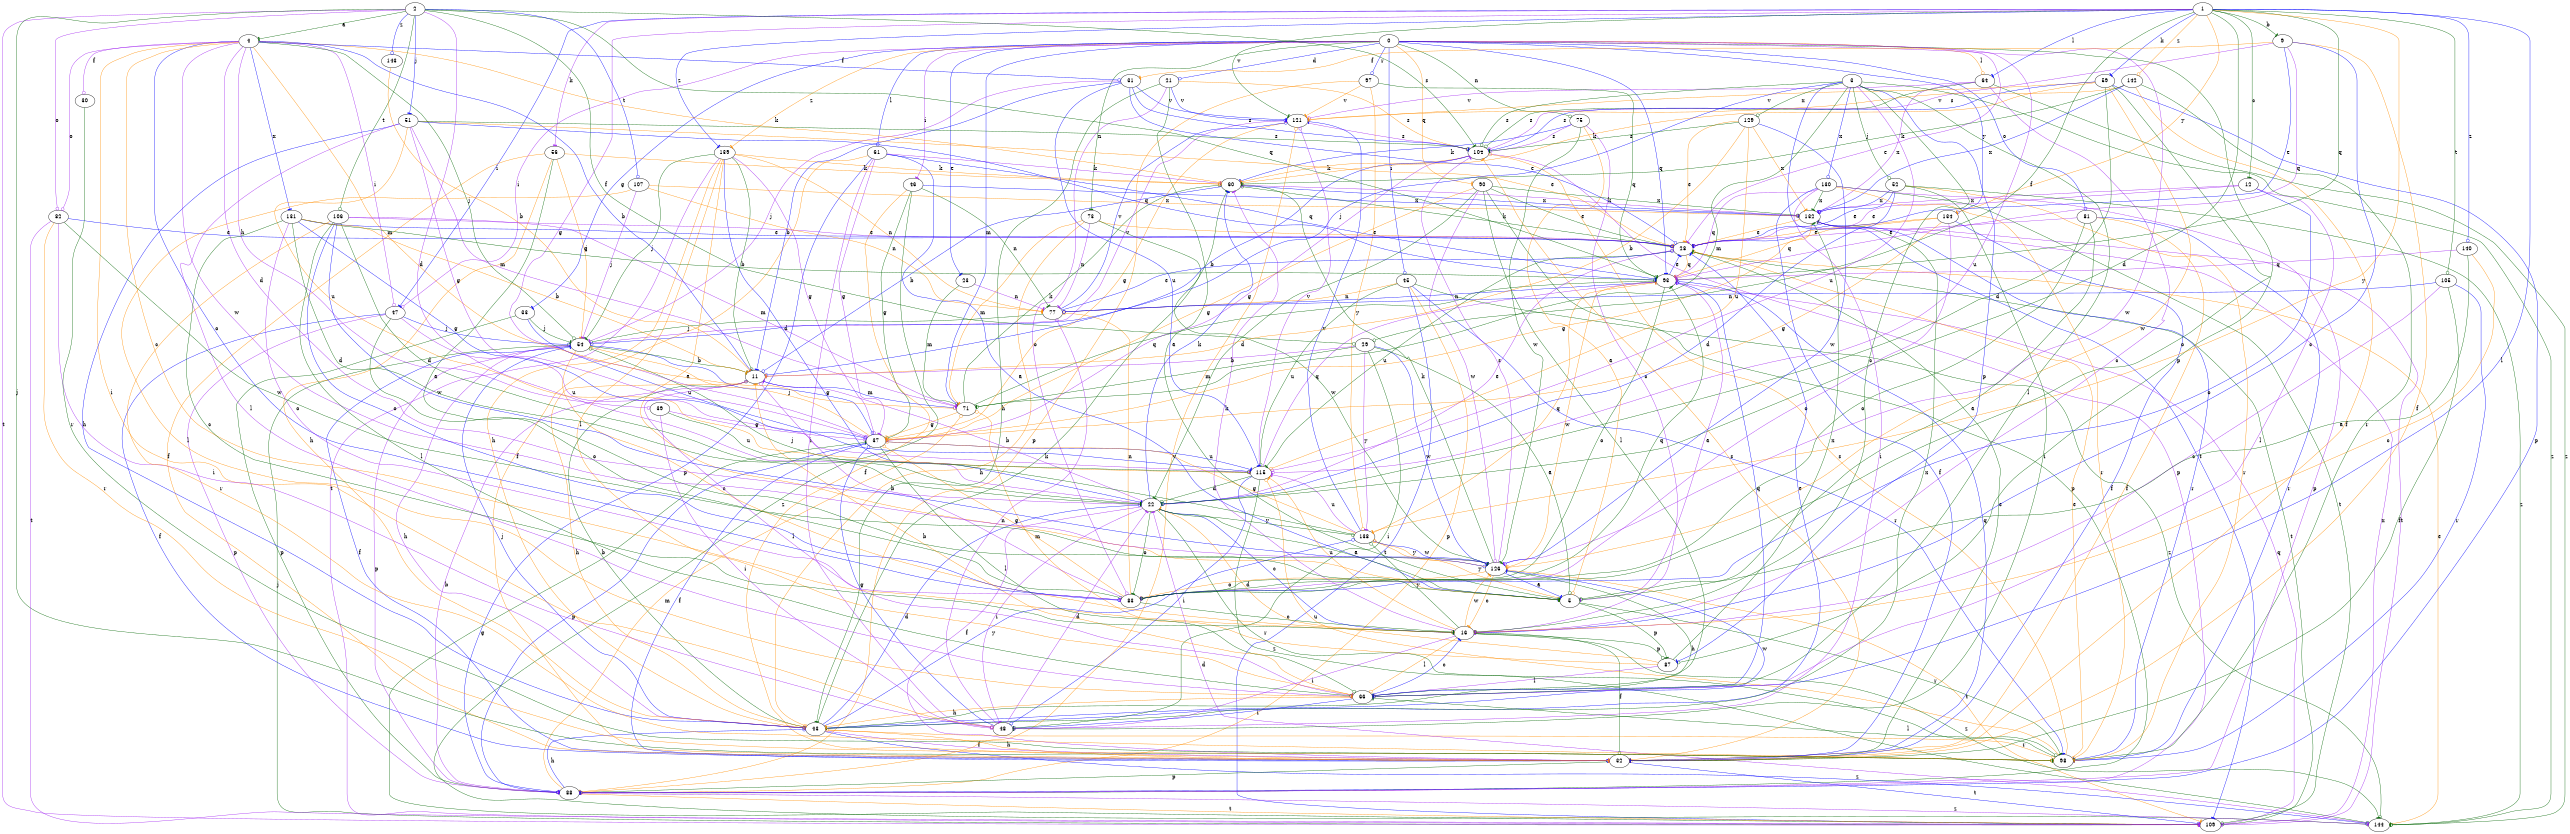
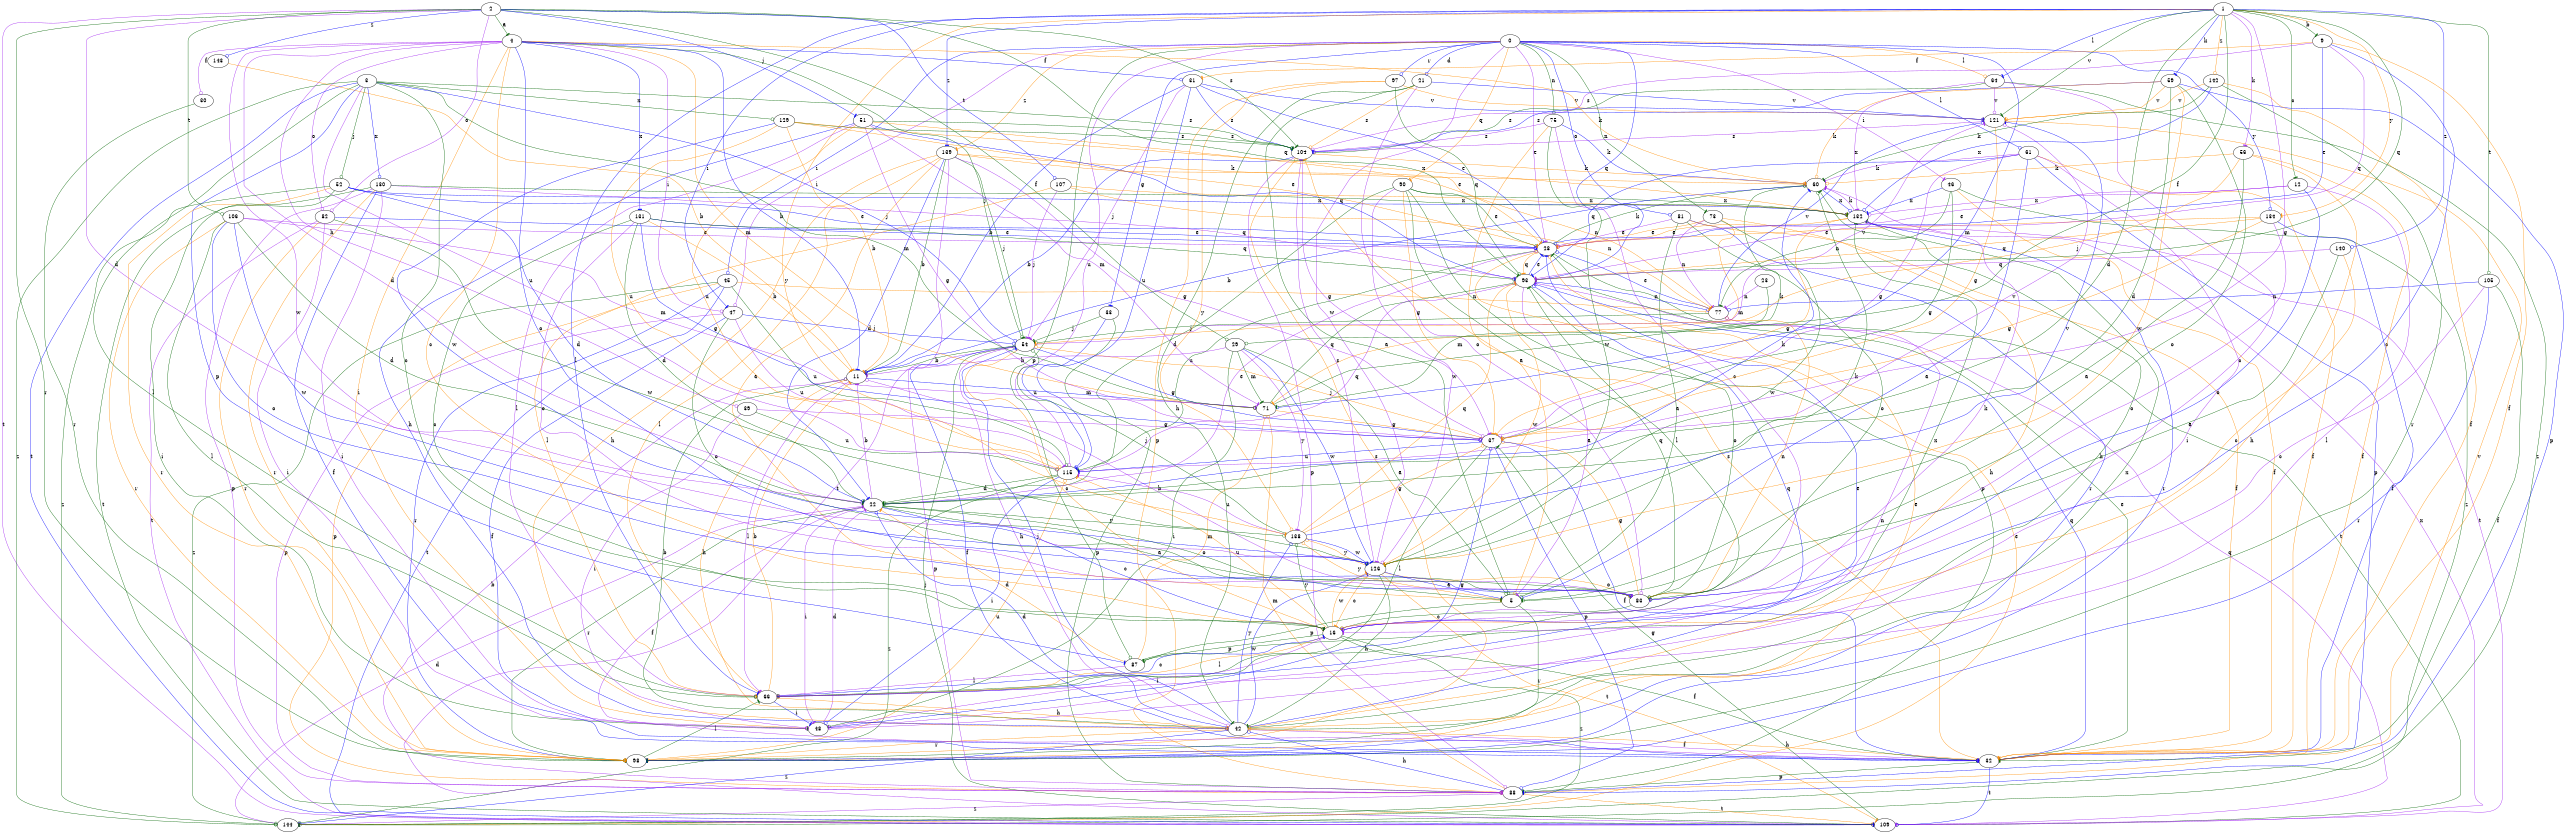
(982, 54) -> none
(17, 393) -> (46, 393)
(816, 729) -> (1238, 729)
